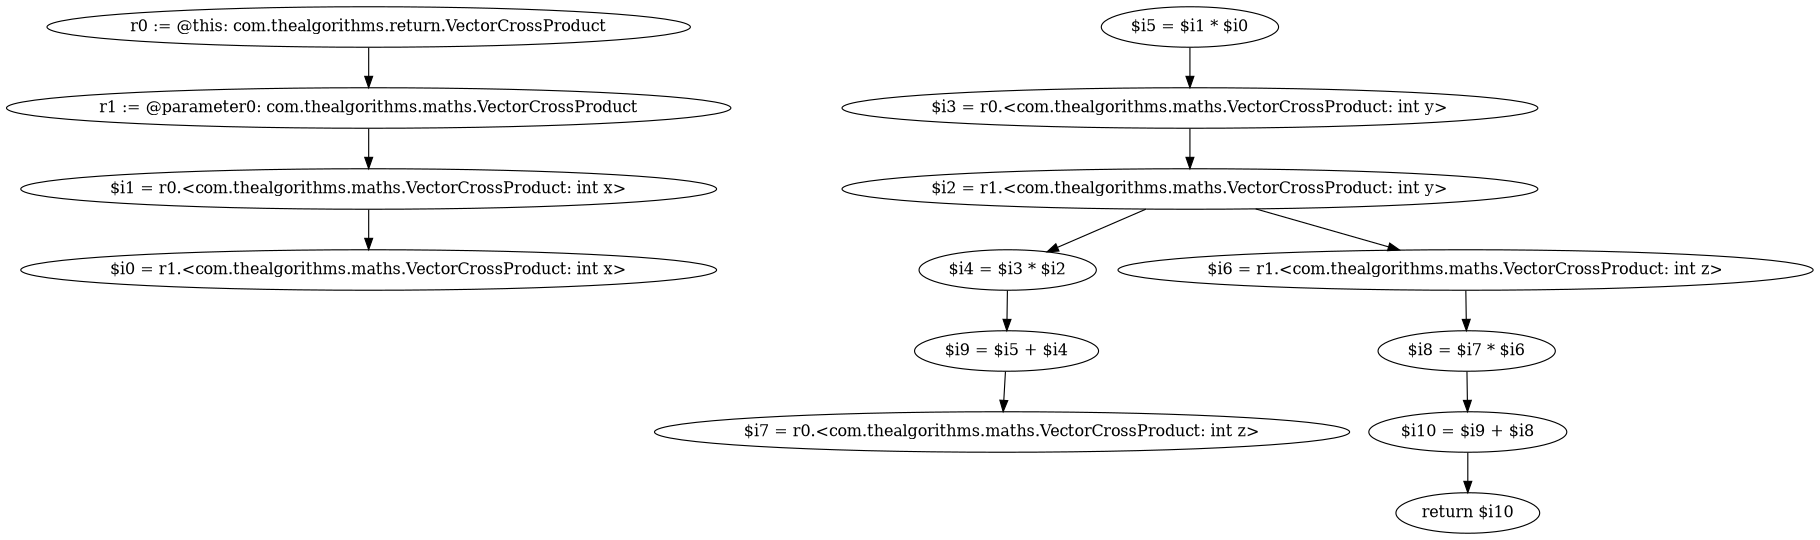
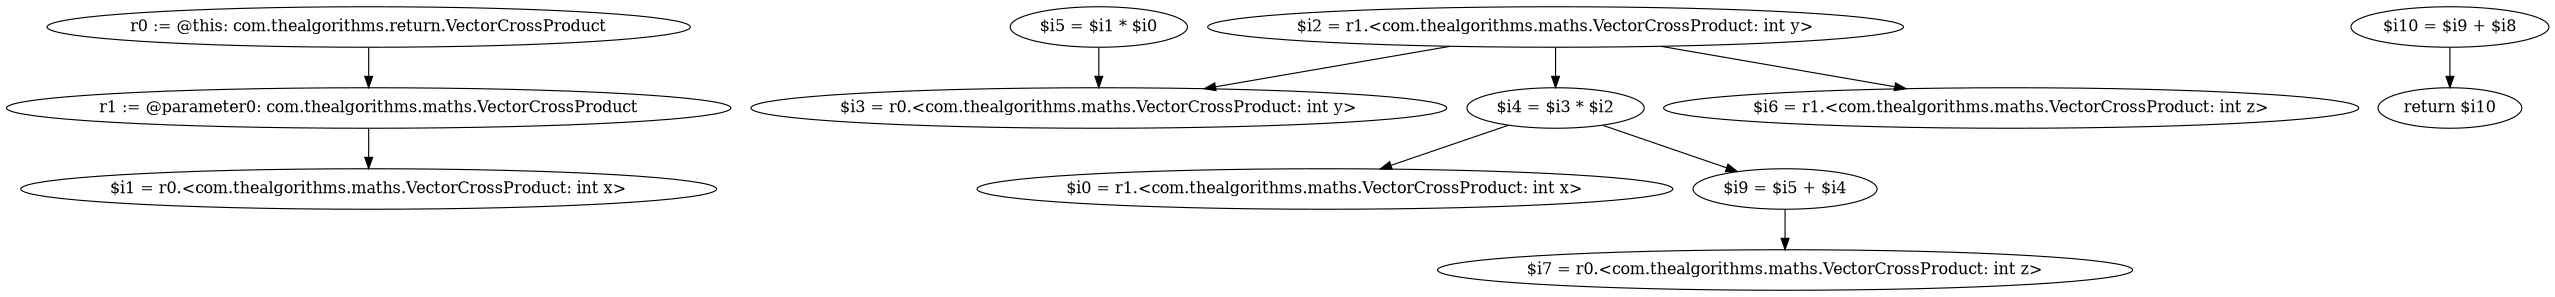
(1190, 143) -> (1333, 67)
(369, 224) -> (1450, 145)
(1467, 351) -> none
